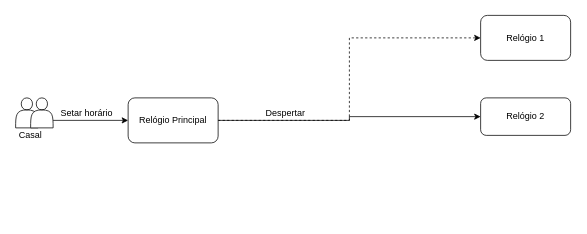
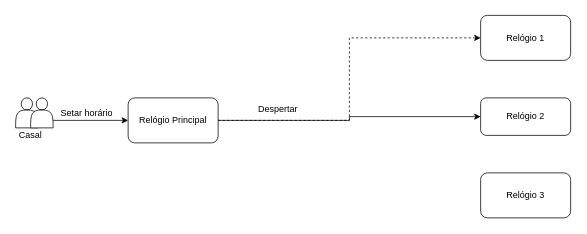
(285, 113) -> (278, 109)
none -> (525, 195)
